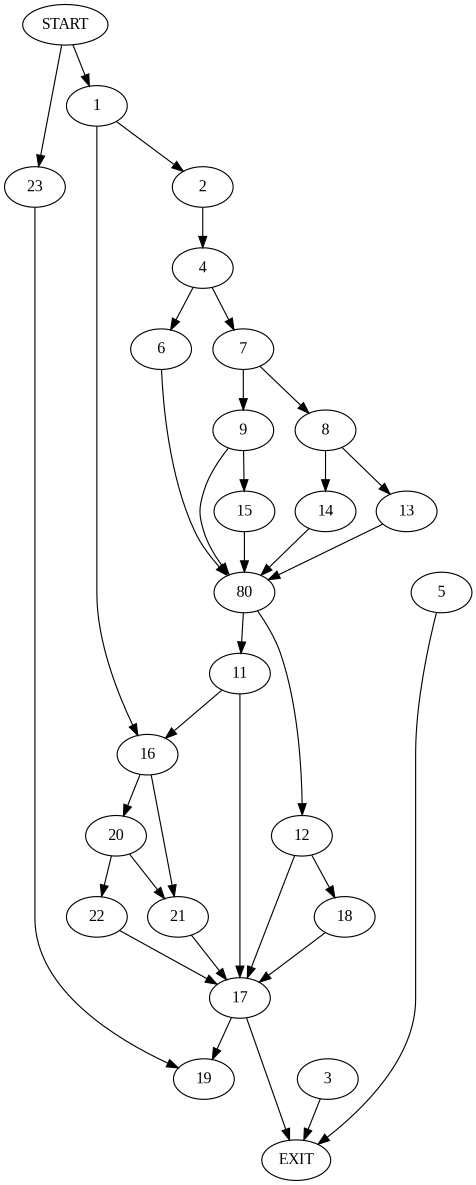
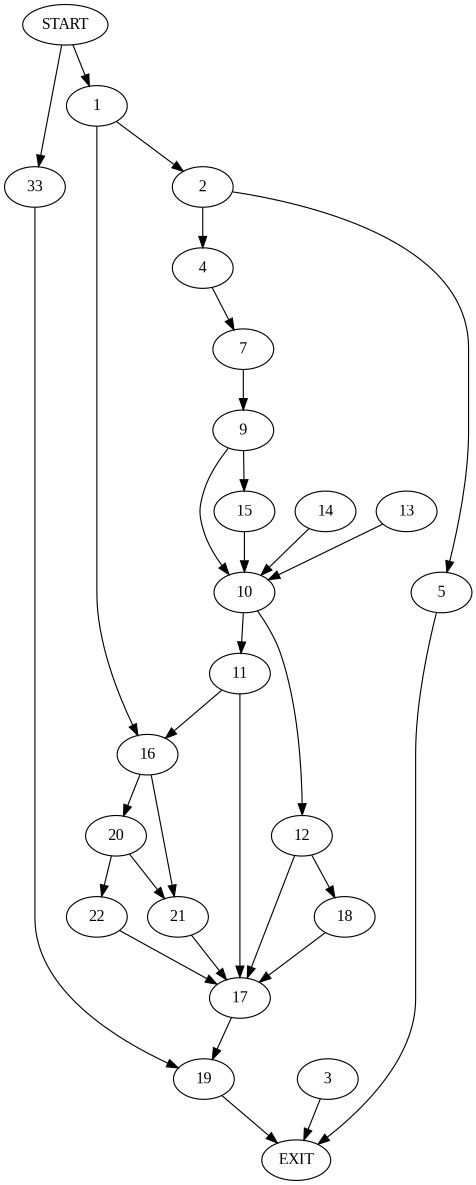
(35, 187) -> (35, 187)
none -> (457, 304)
(161, 349) -> none
(326, 430) -> none
(244, 592) -> (244, 592)
(266, 1074) -> (245, 1116)
